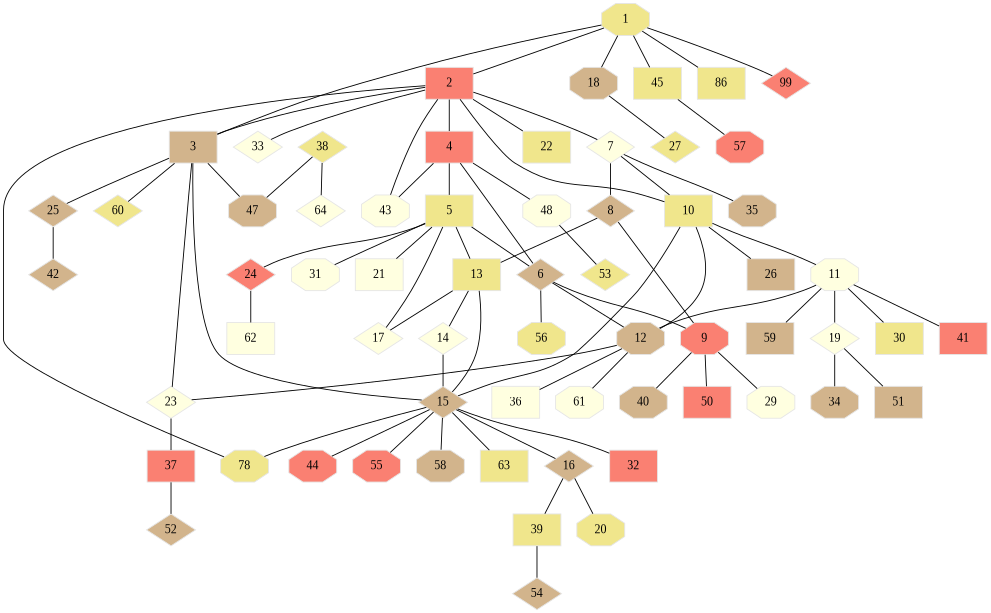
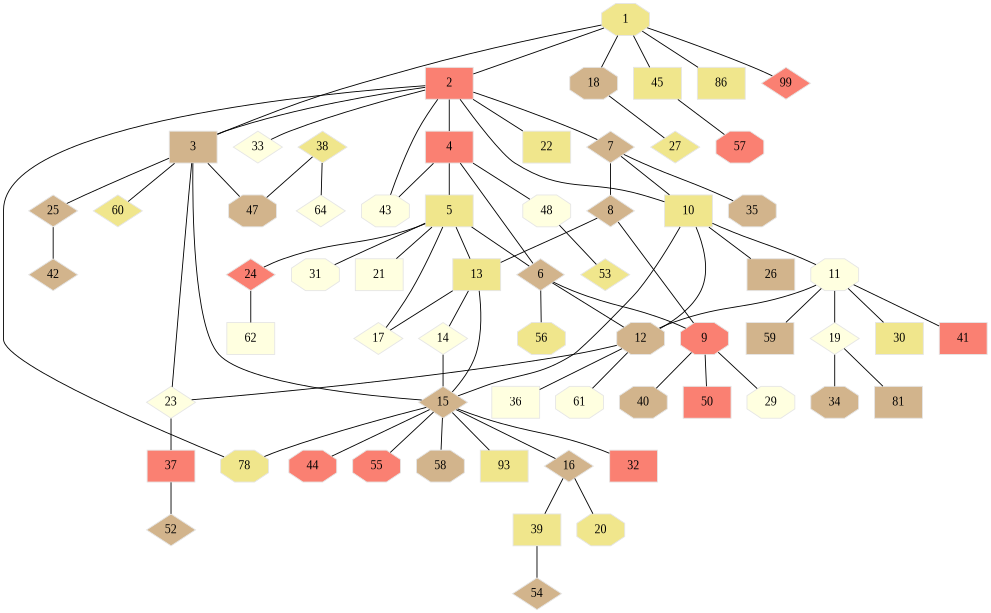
(611, 147) -> (611, 147)
(899, 402) -> (899, 402)
(504, 466) -> (504, 466)
